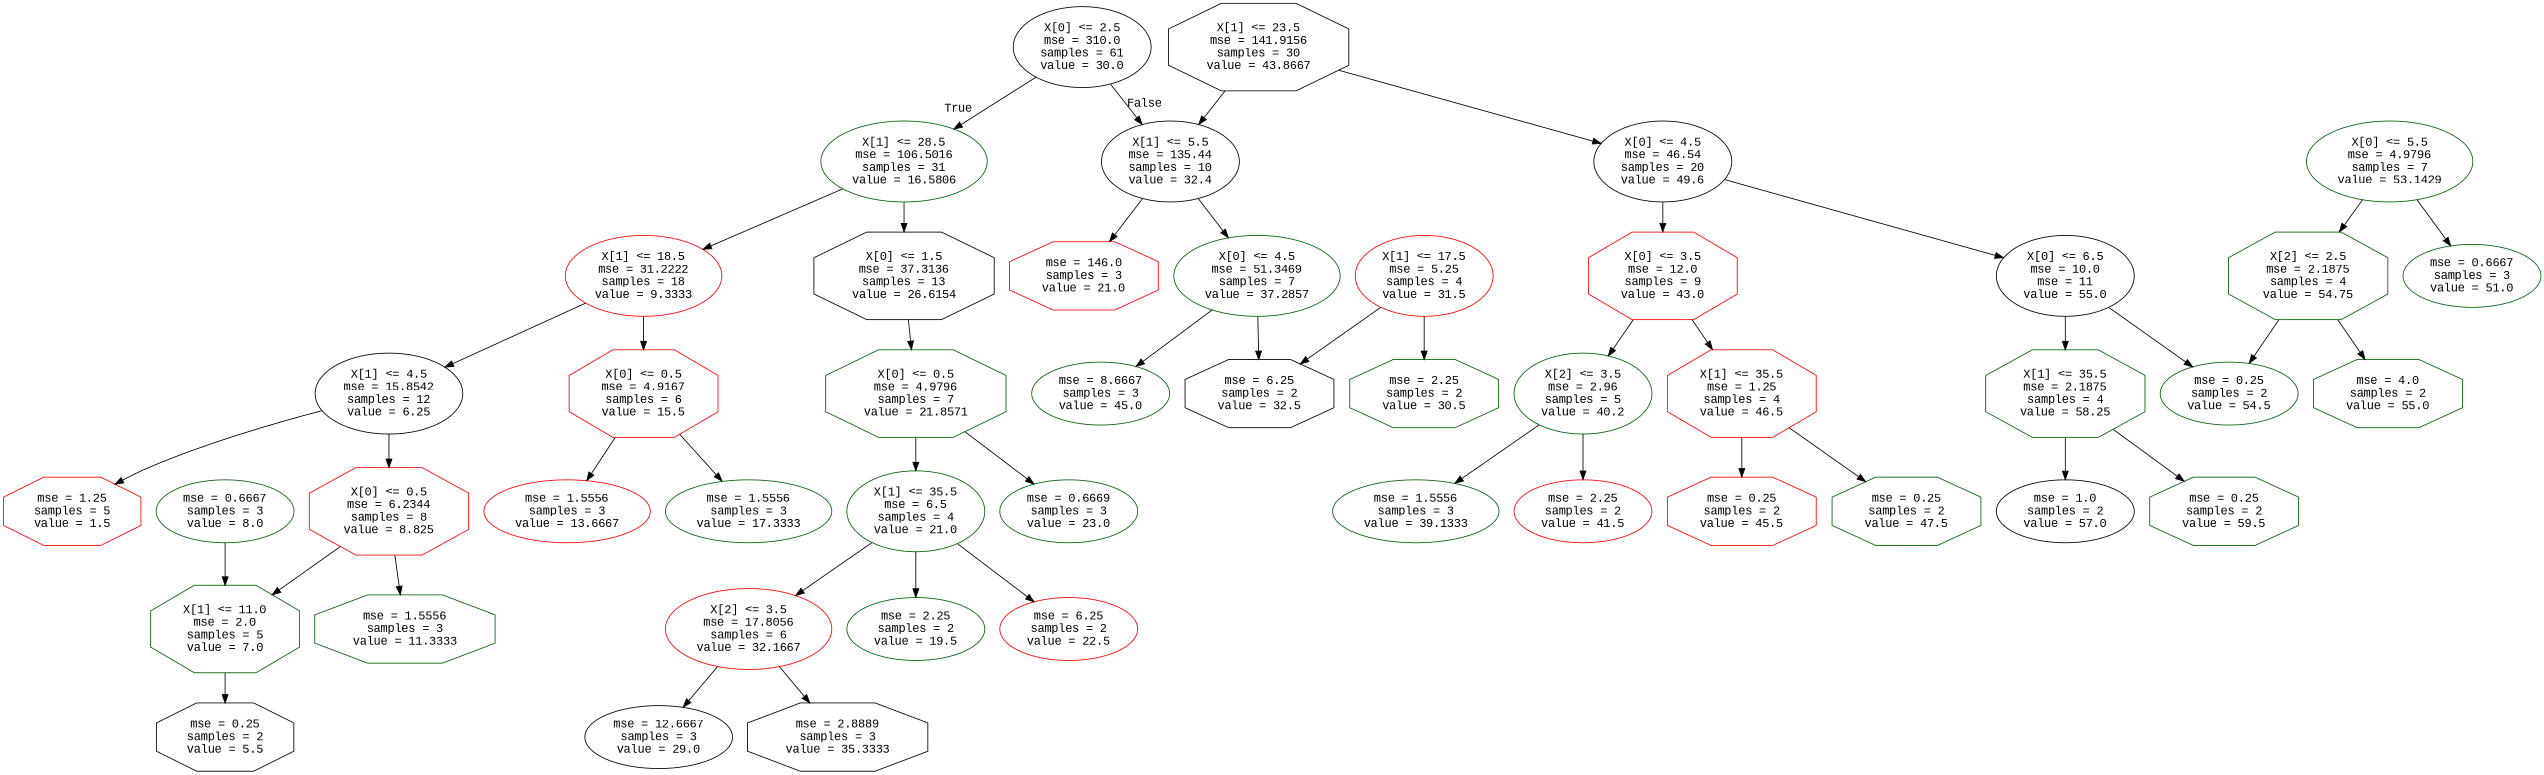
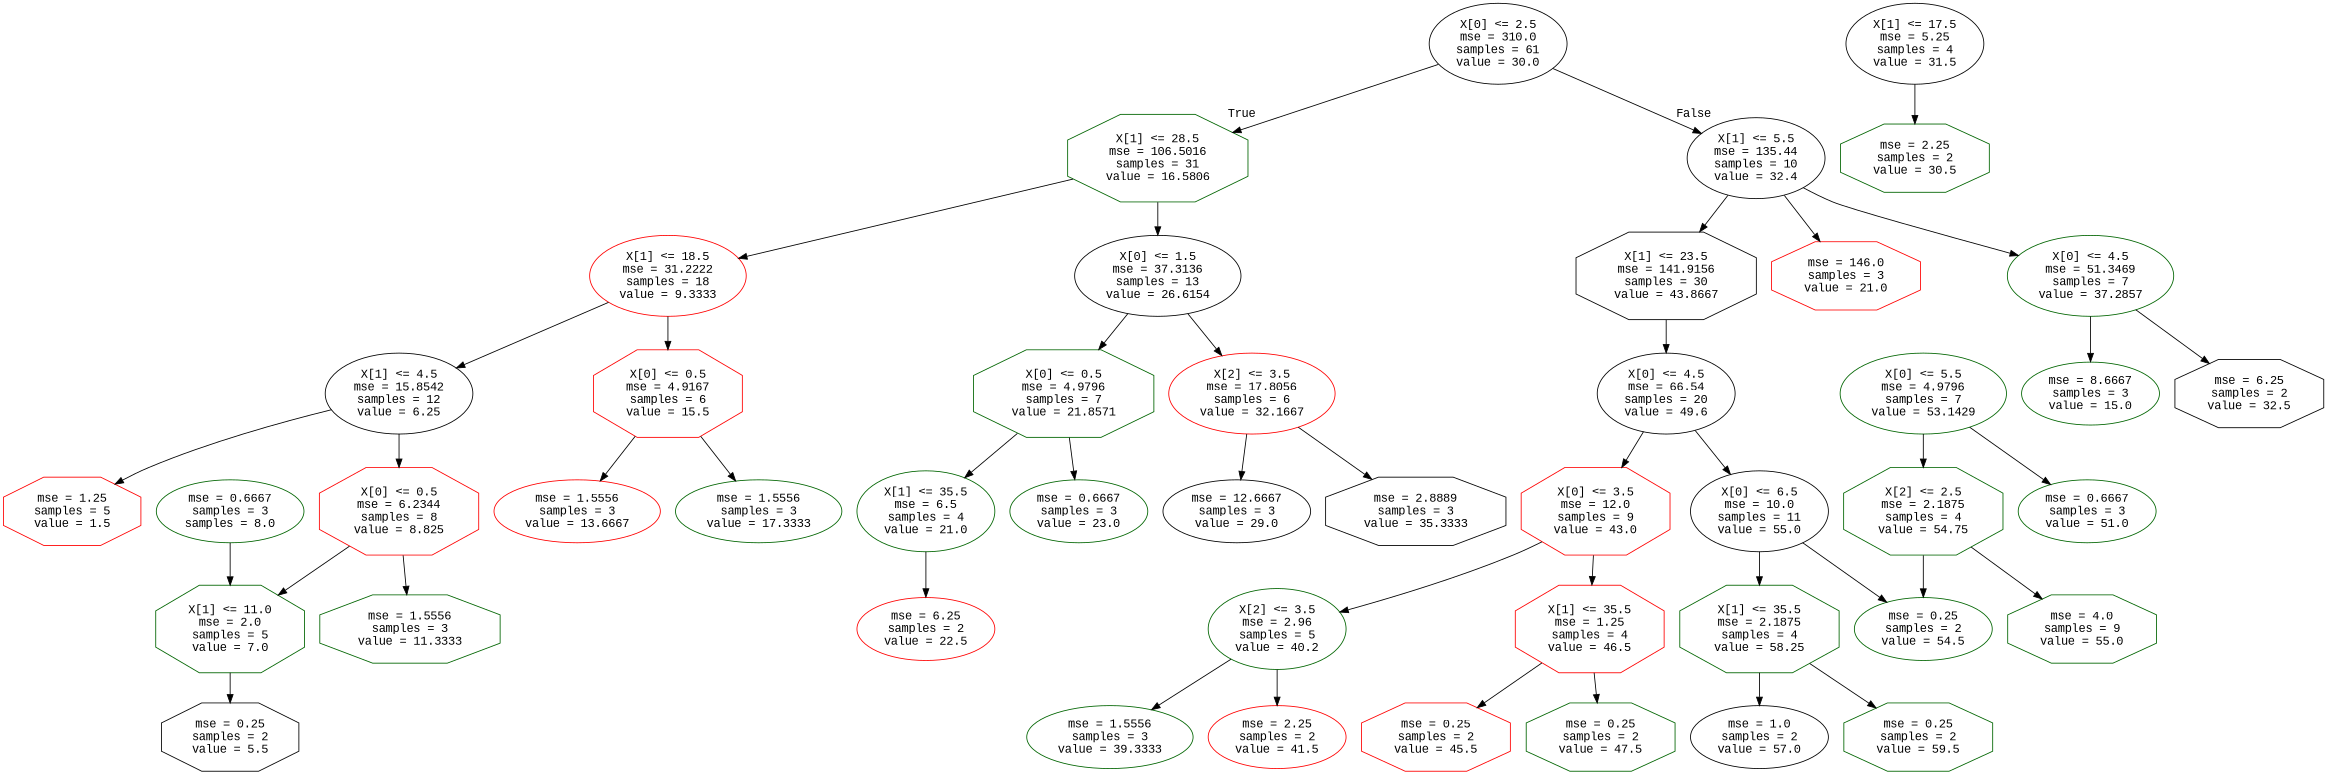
(1214, 104) -> (1716, 210)
(904, 161) -> (1158, 158)
(1663, 161) -> (1666, 394)
(904, 276) -> (1158, 276)
(1424, 276) -> (1915, 44)
(2065, 276) -> (1759, 511)
(1344, 333) -> none
(1101, 394) -> (2091, 394)
(2388, 394) -> (2082, 629)
(225, 511) -> (230, 511)
(1069, 511) -> (1079, 511)
(1416, 511) -> (1110, 737)
(837, 567) -> (1202, 331)
(916, 629) -> none
